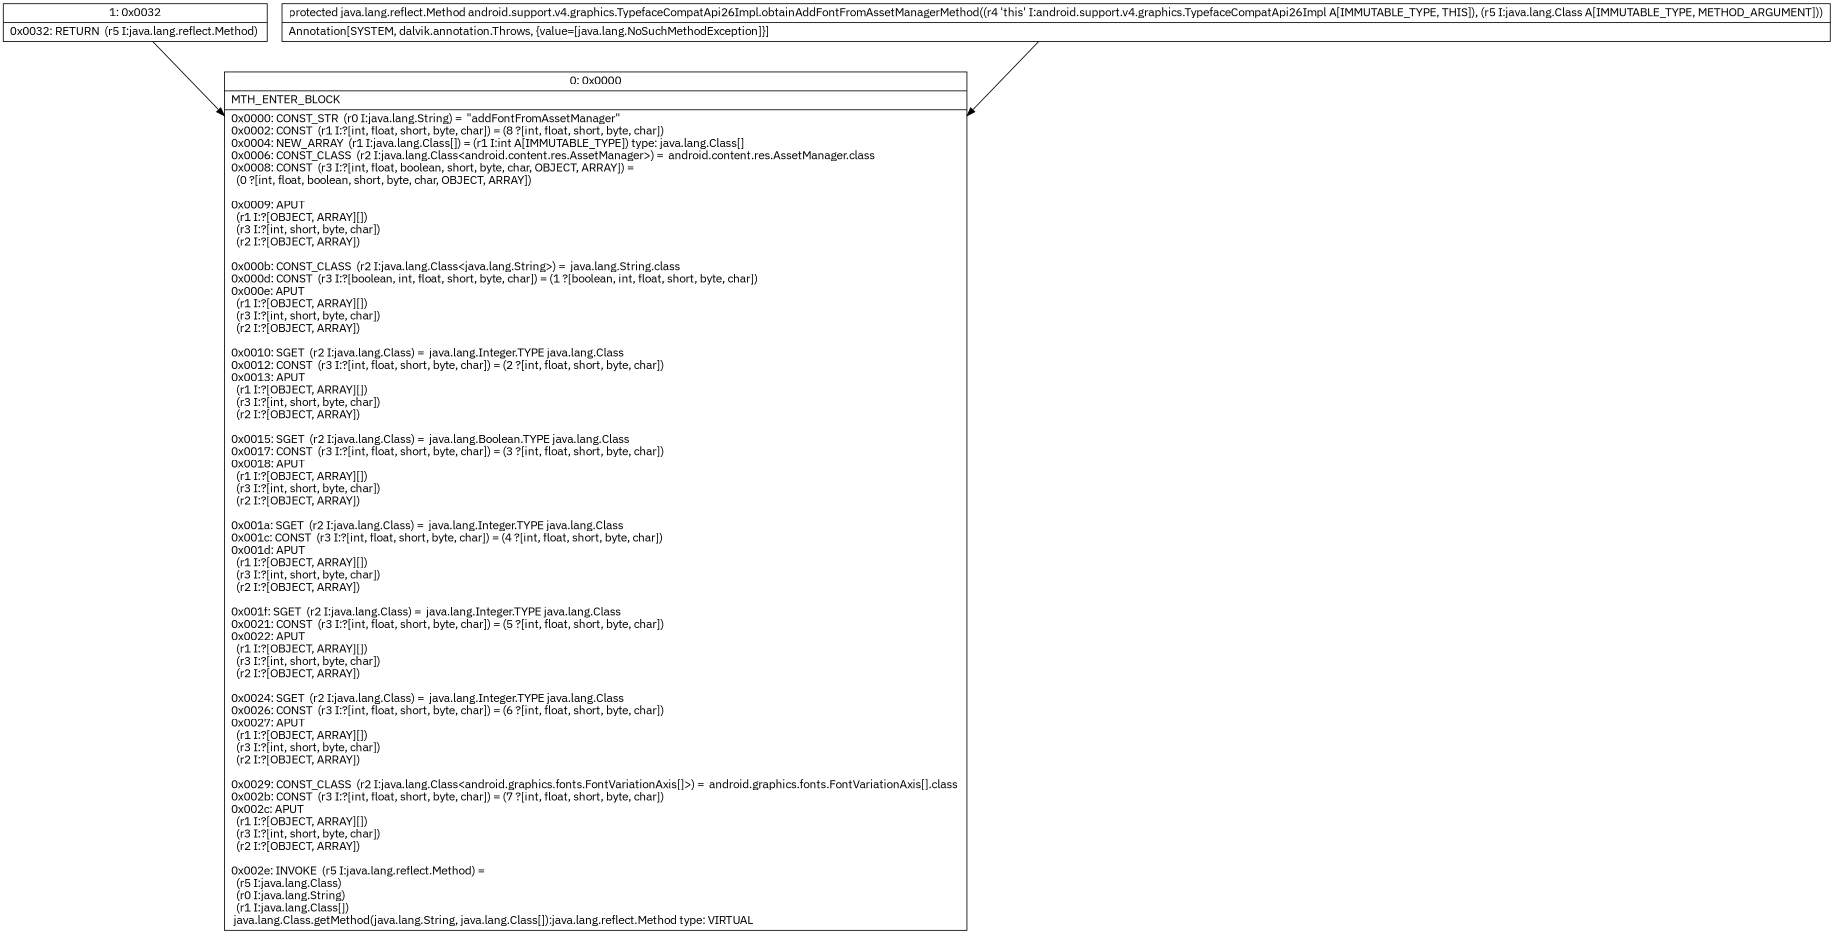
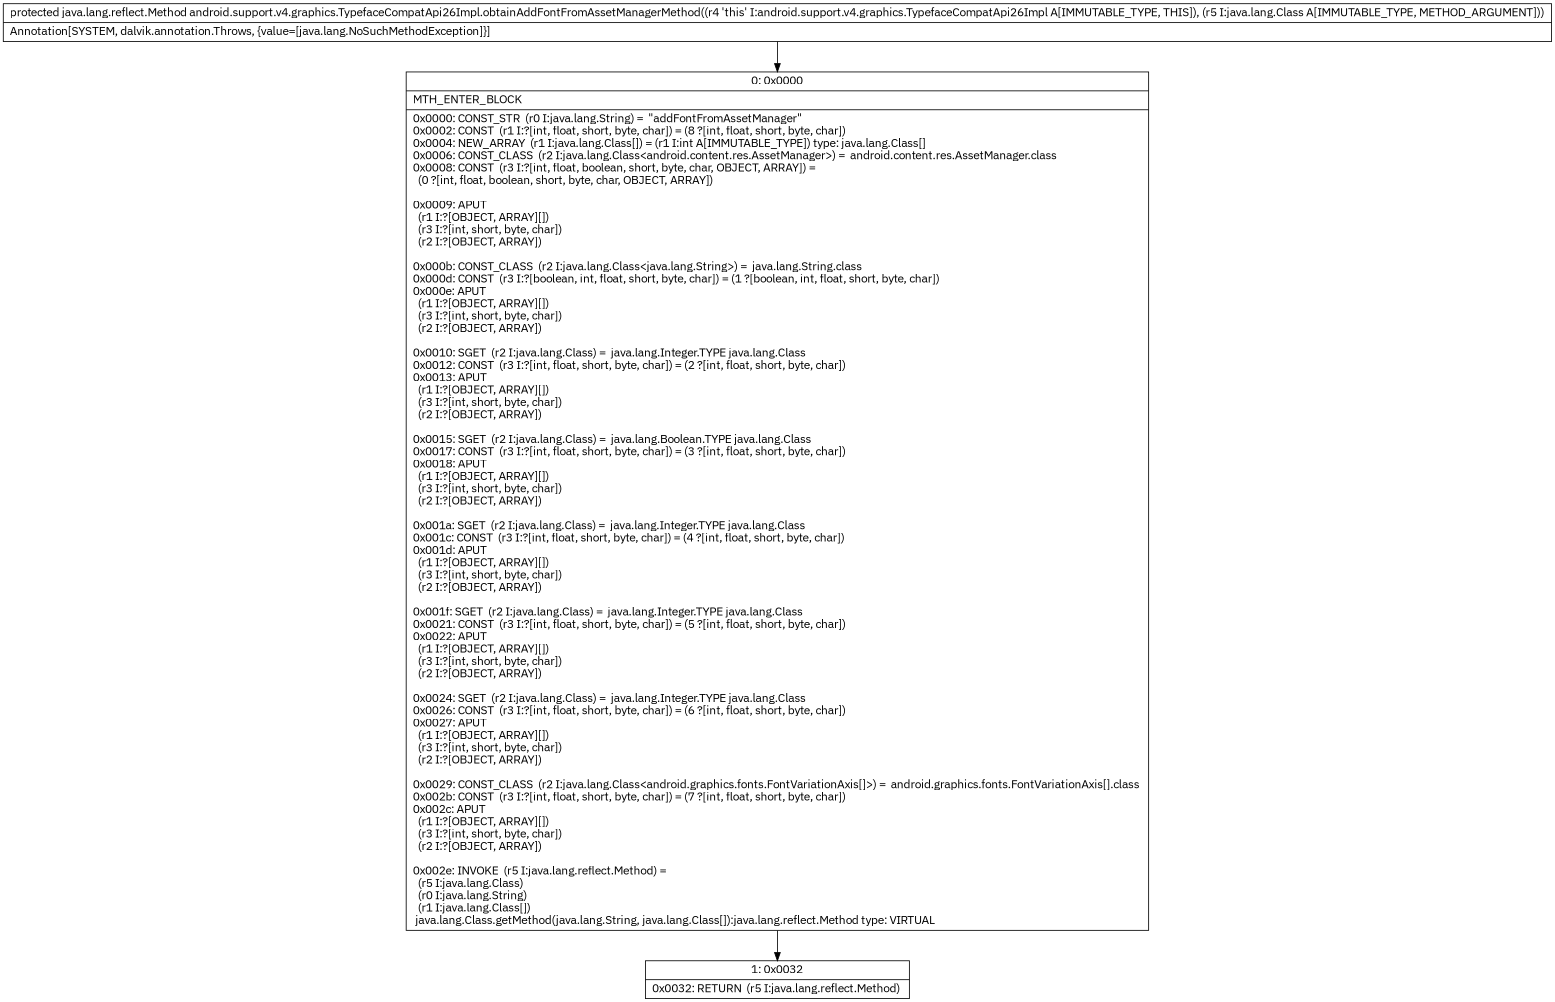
(186, 76) -> (777, 941)
